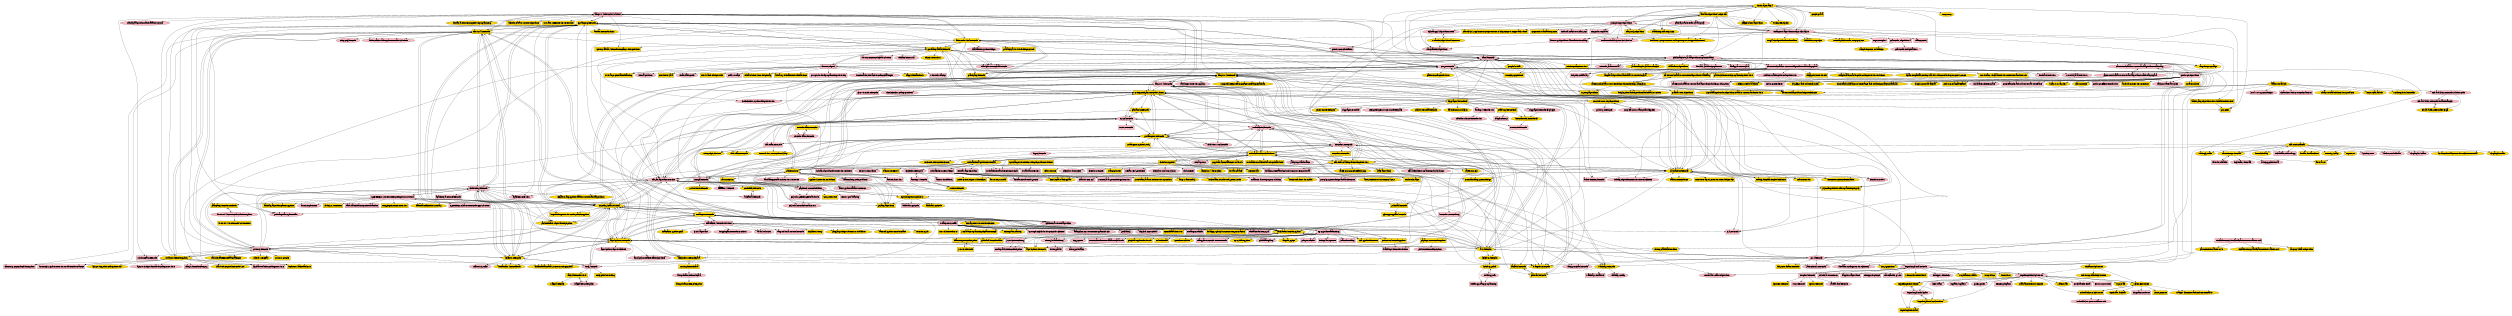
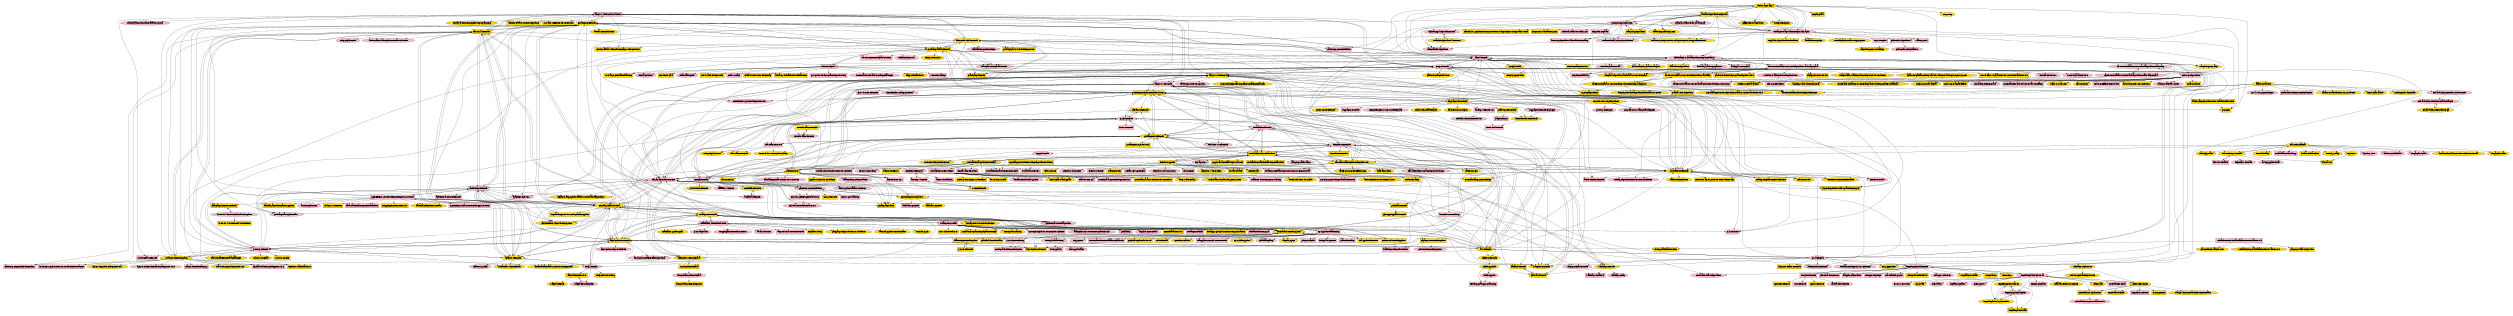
(1342, 49) -> (1339, 49)
(1951, 280) -> (2000, 292)
